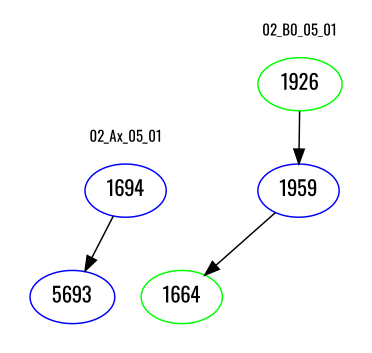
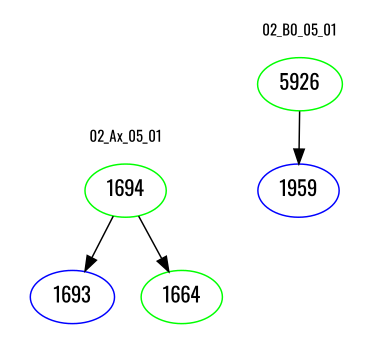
(300, 84) -> (300, 84)
(126, 191) -> (126, 191)
(246, 239) -> (150, 237)
(72, 297) -> (72, 297)
